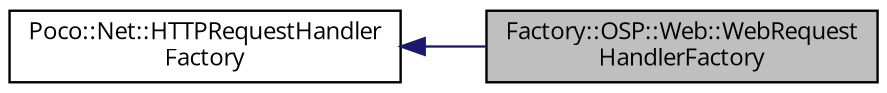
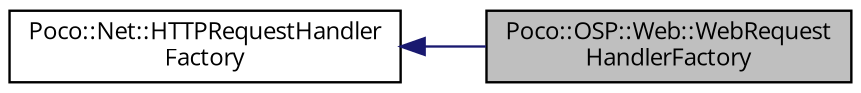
(682, 47) -> (669, 47)
